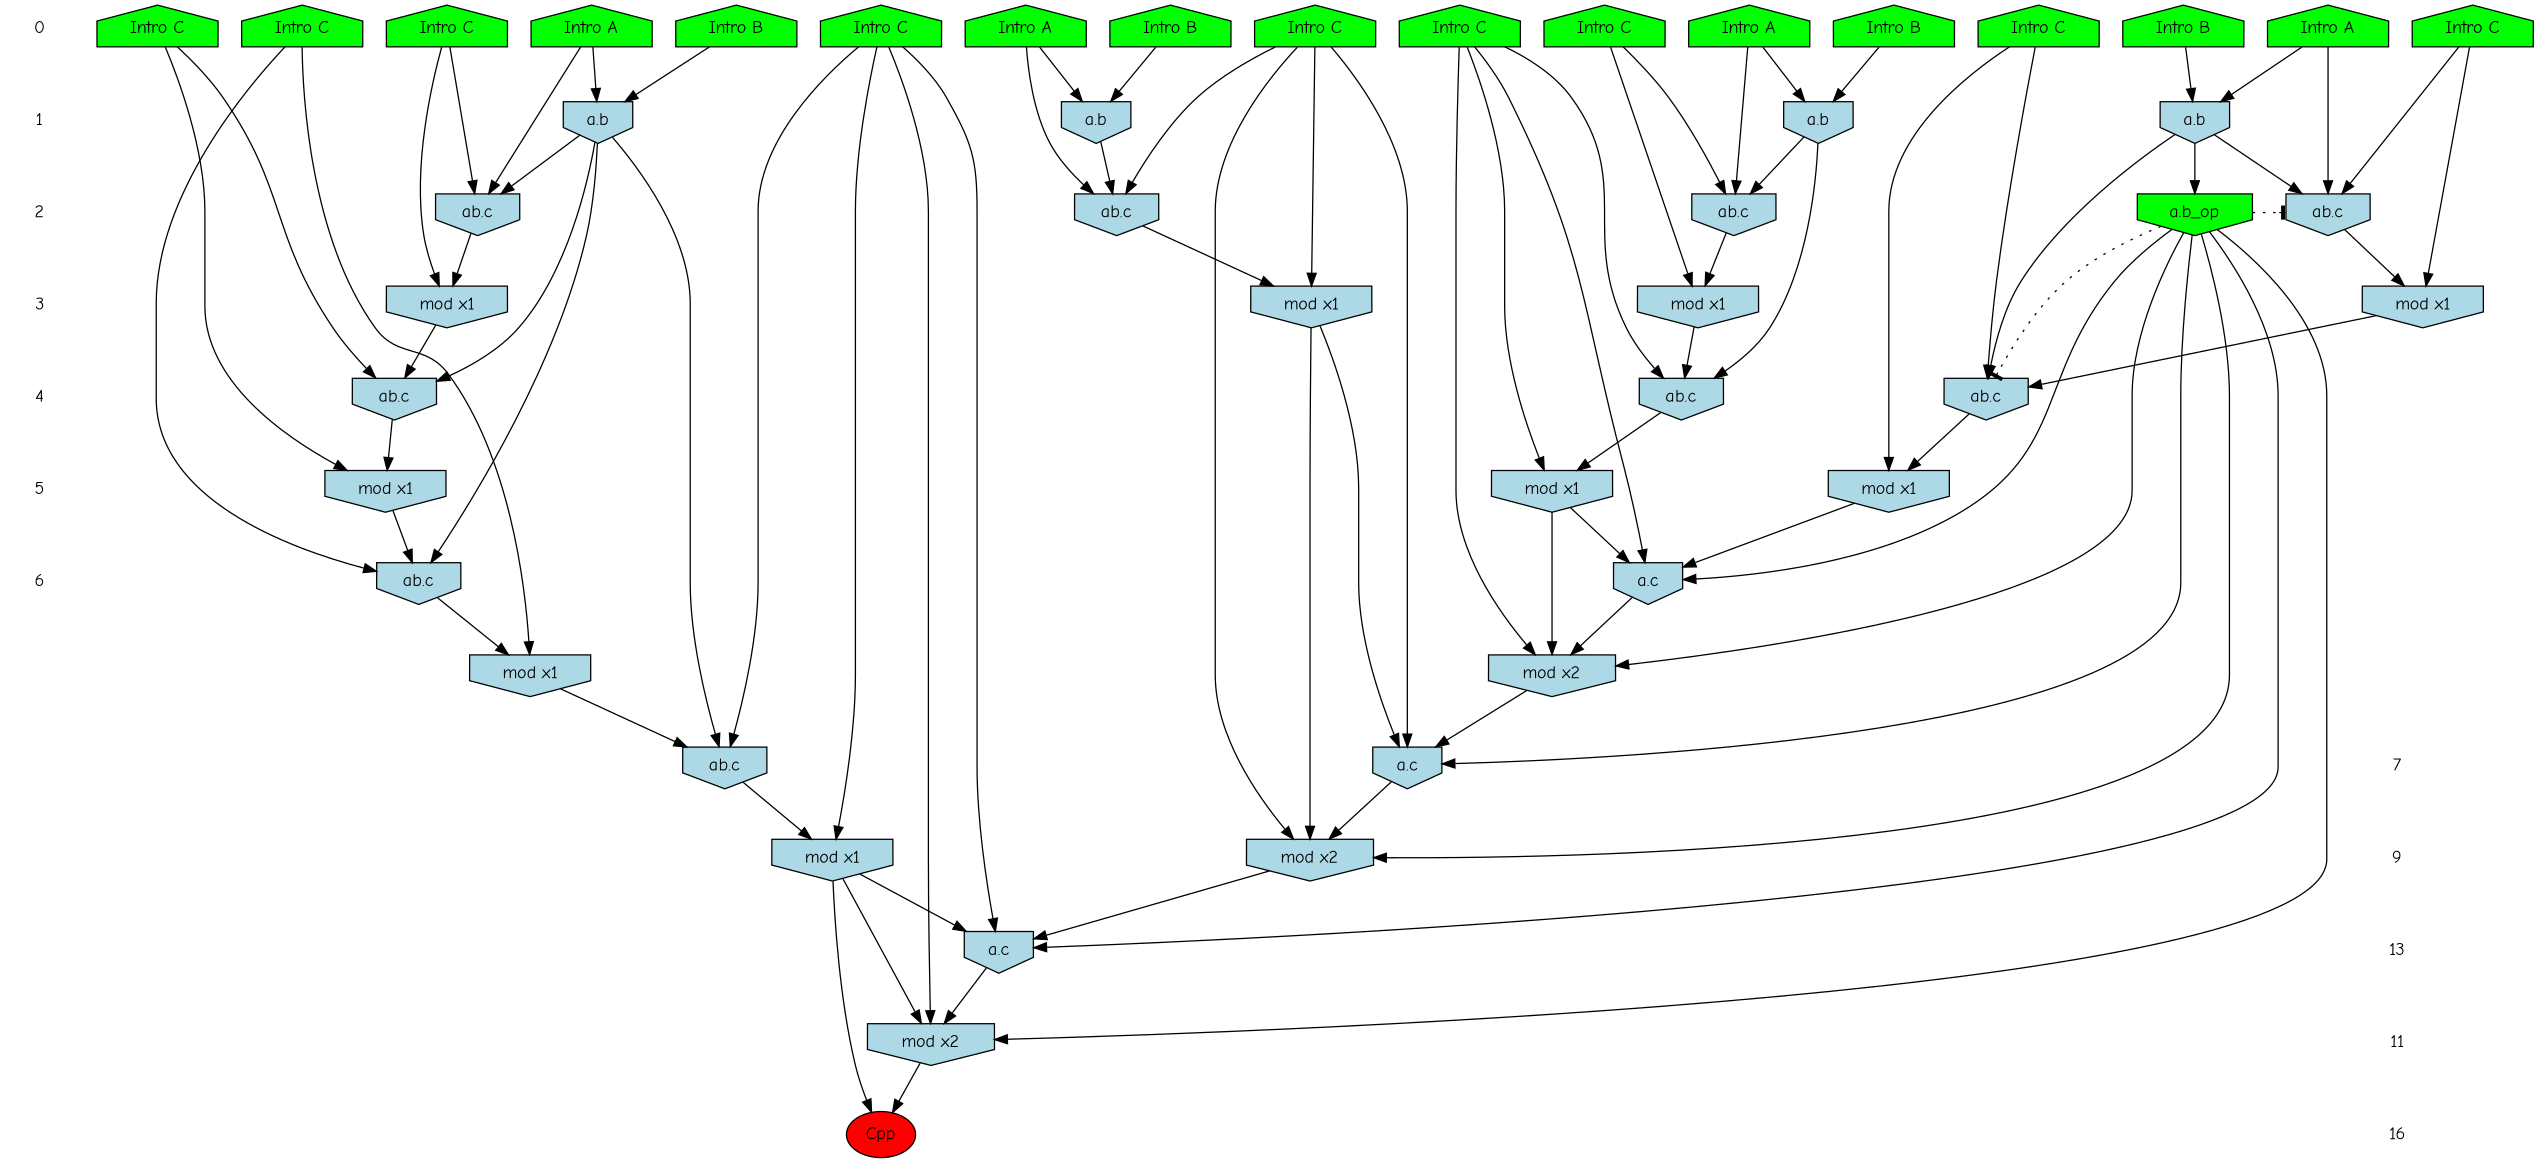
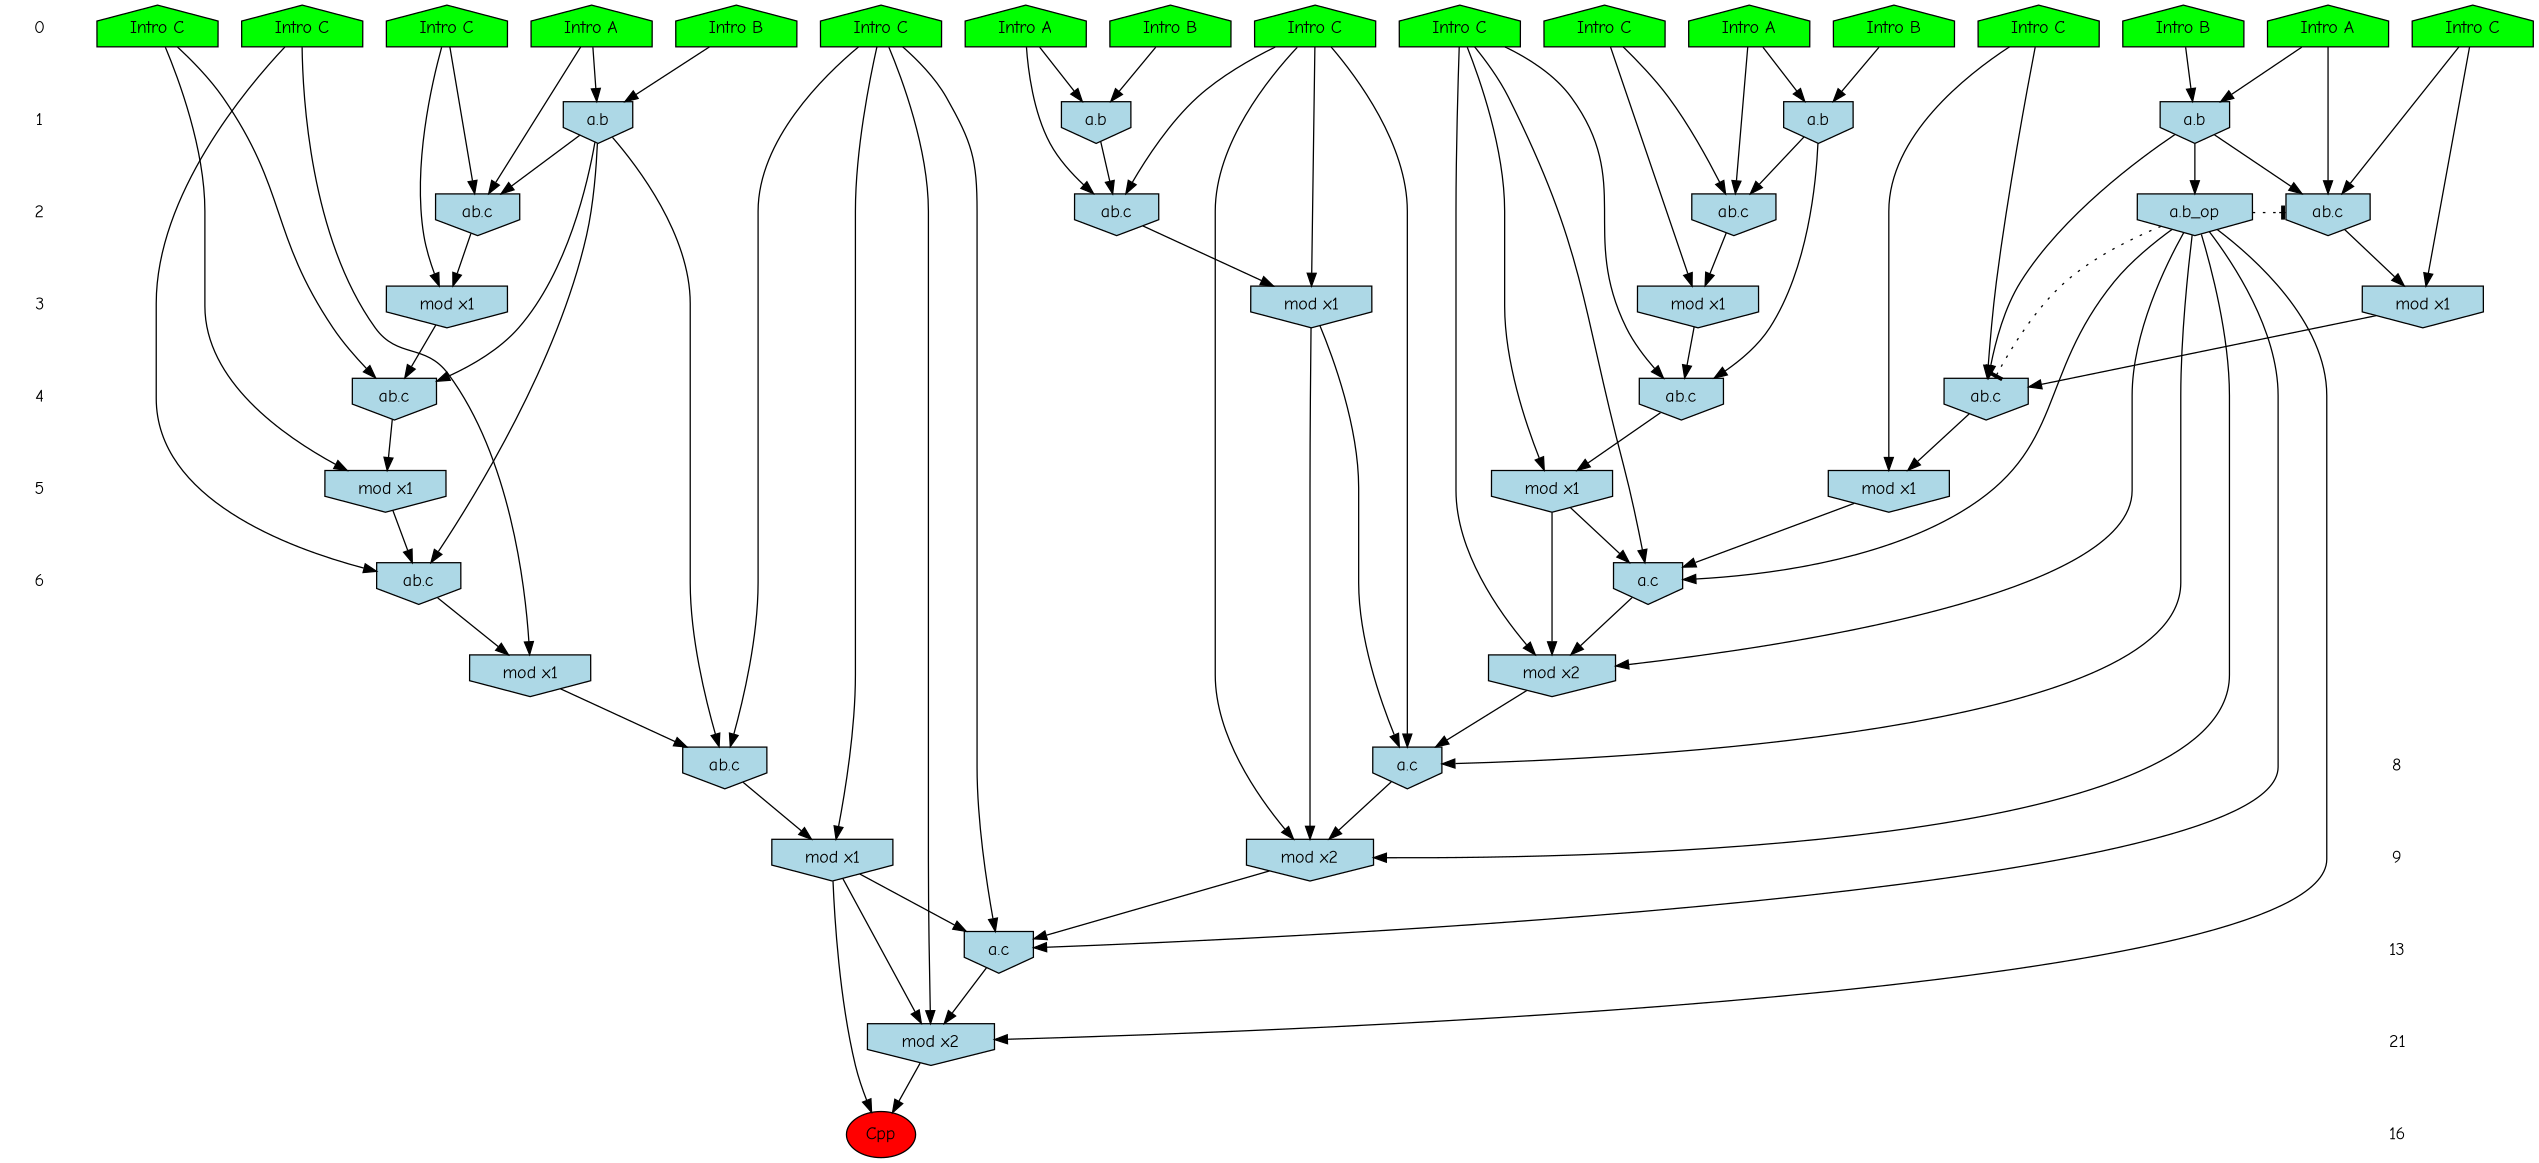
(2195, 213) -> (2195, 213)
(2397, 766) -> (2397, 766)
(2397, 1042) -> (2397, 1042)
